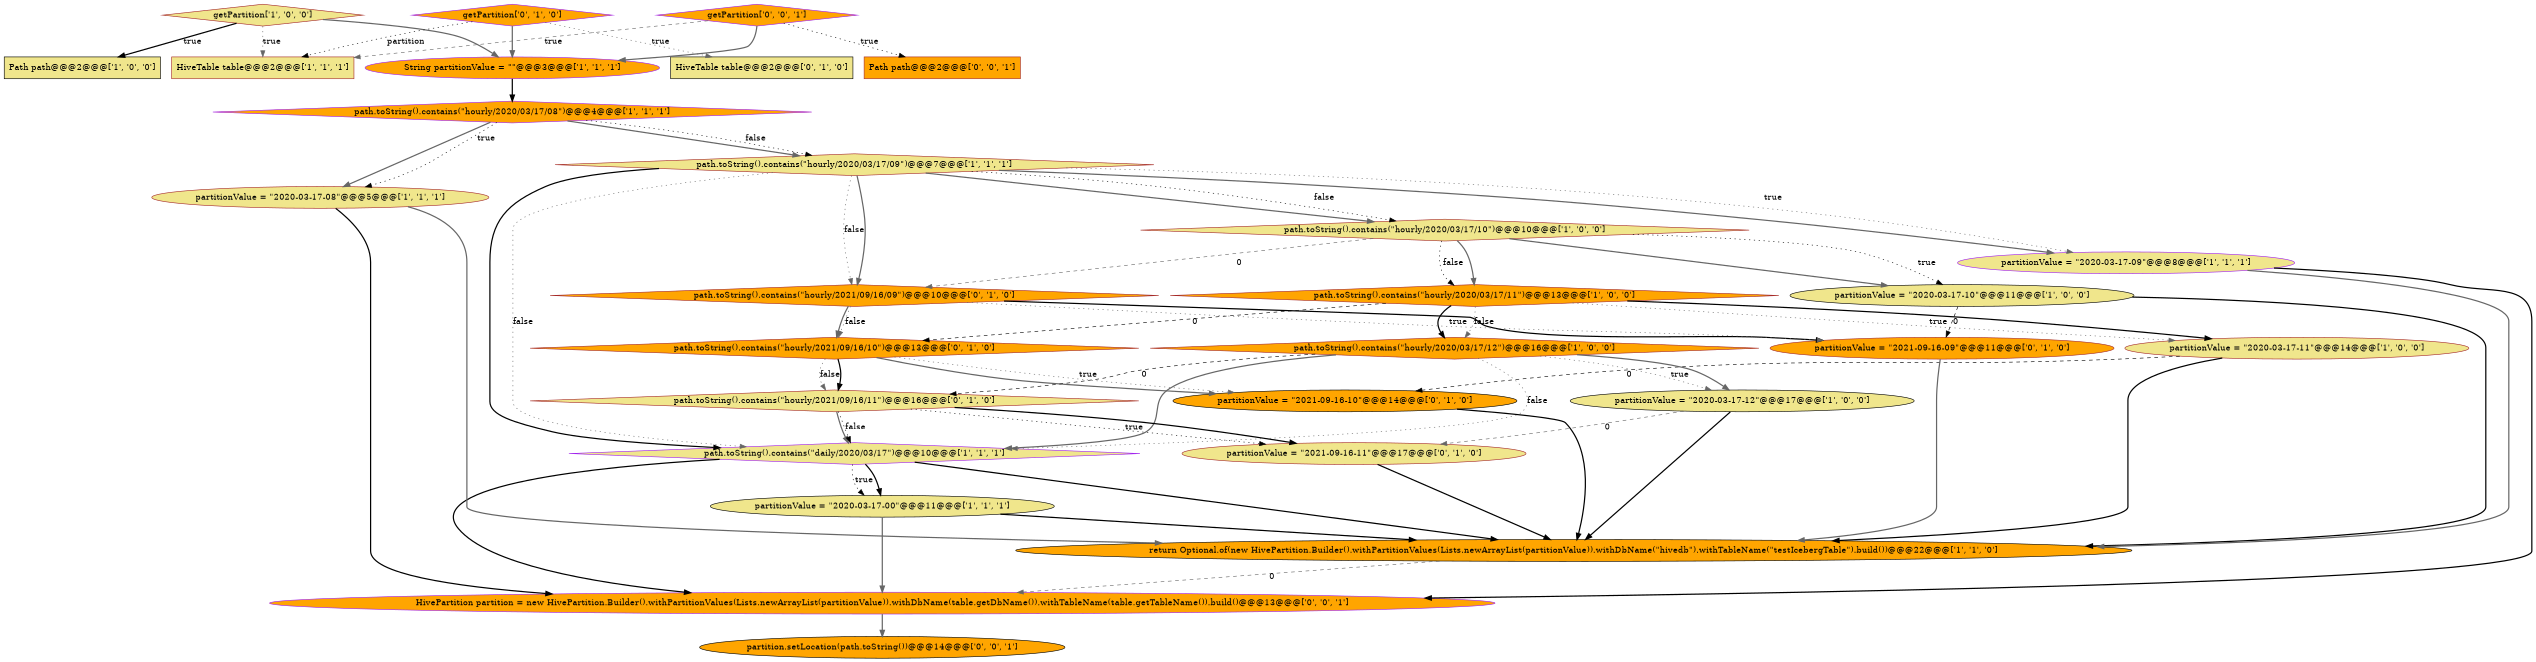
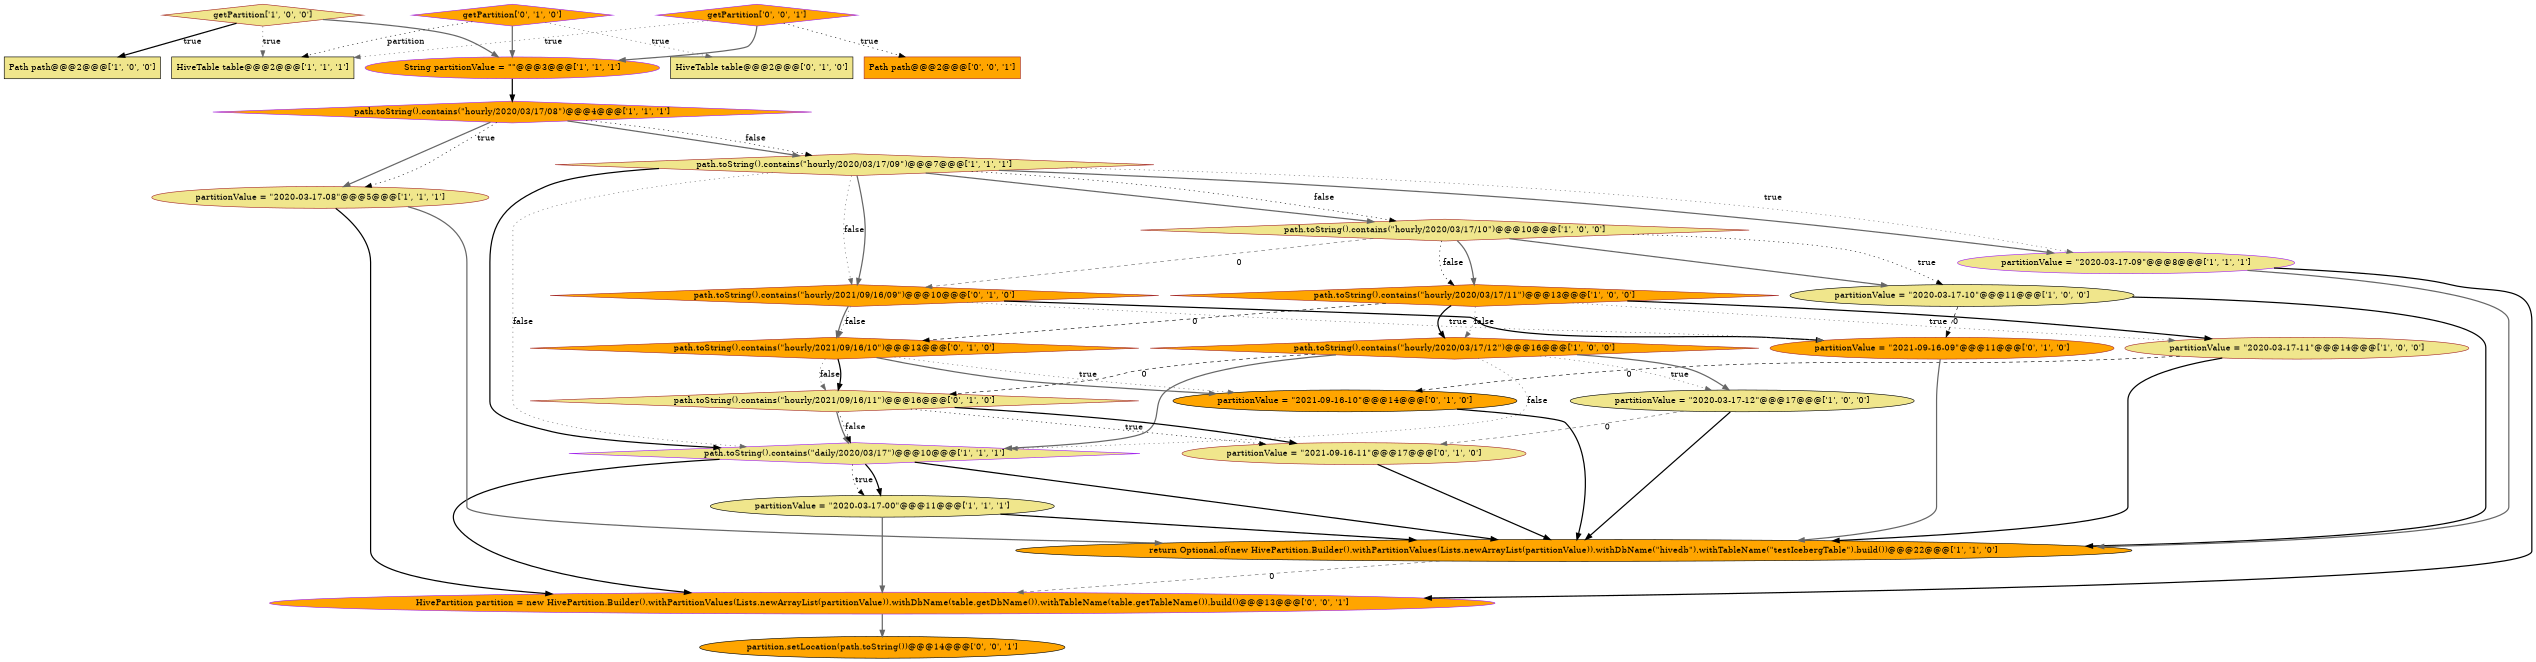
(534, 39) -> (534, 39)
(263, 68) -> (263, 68)
